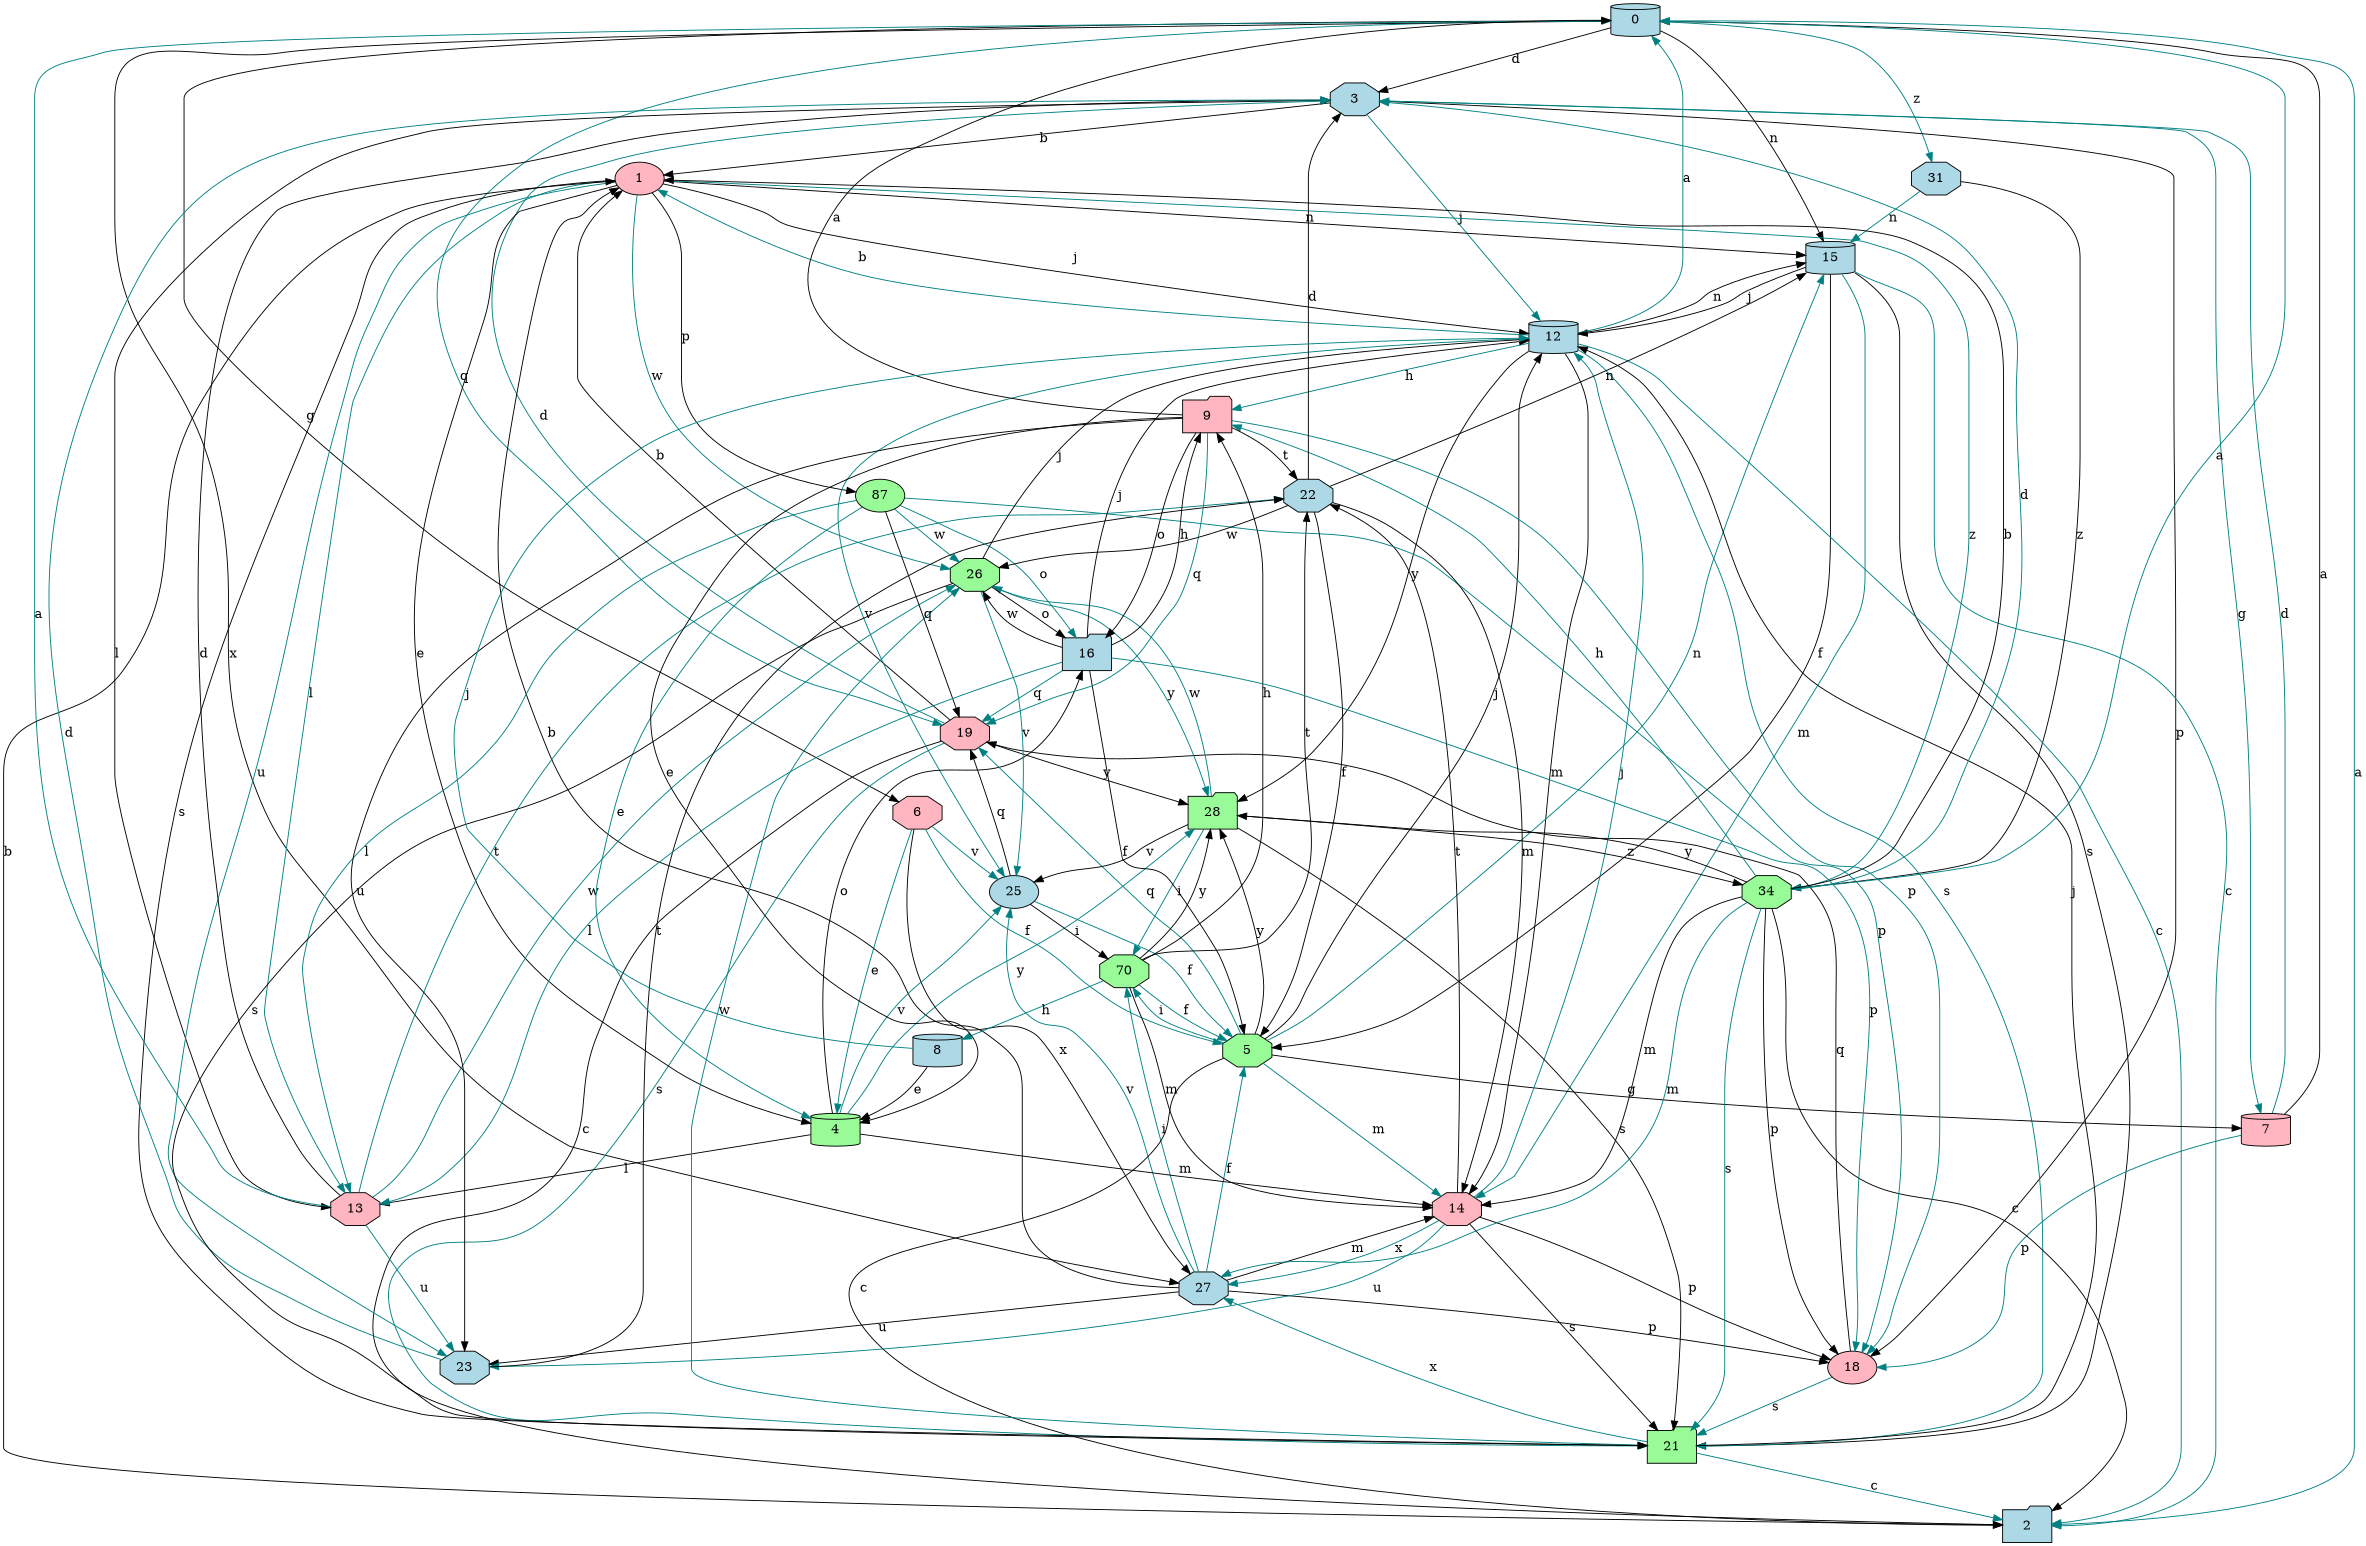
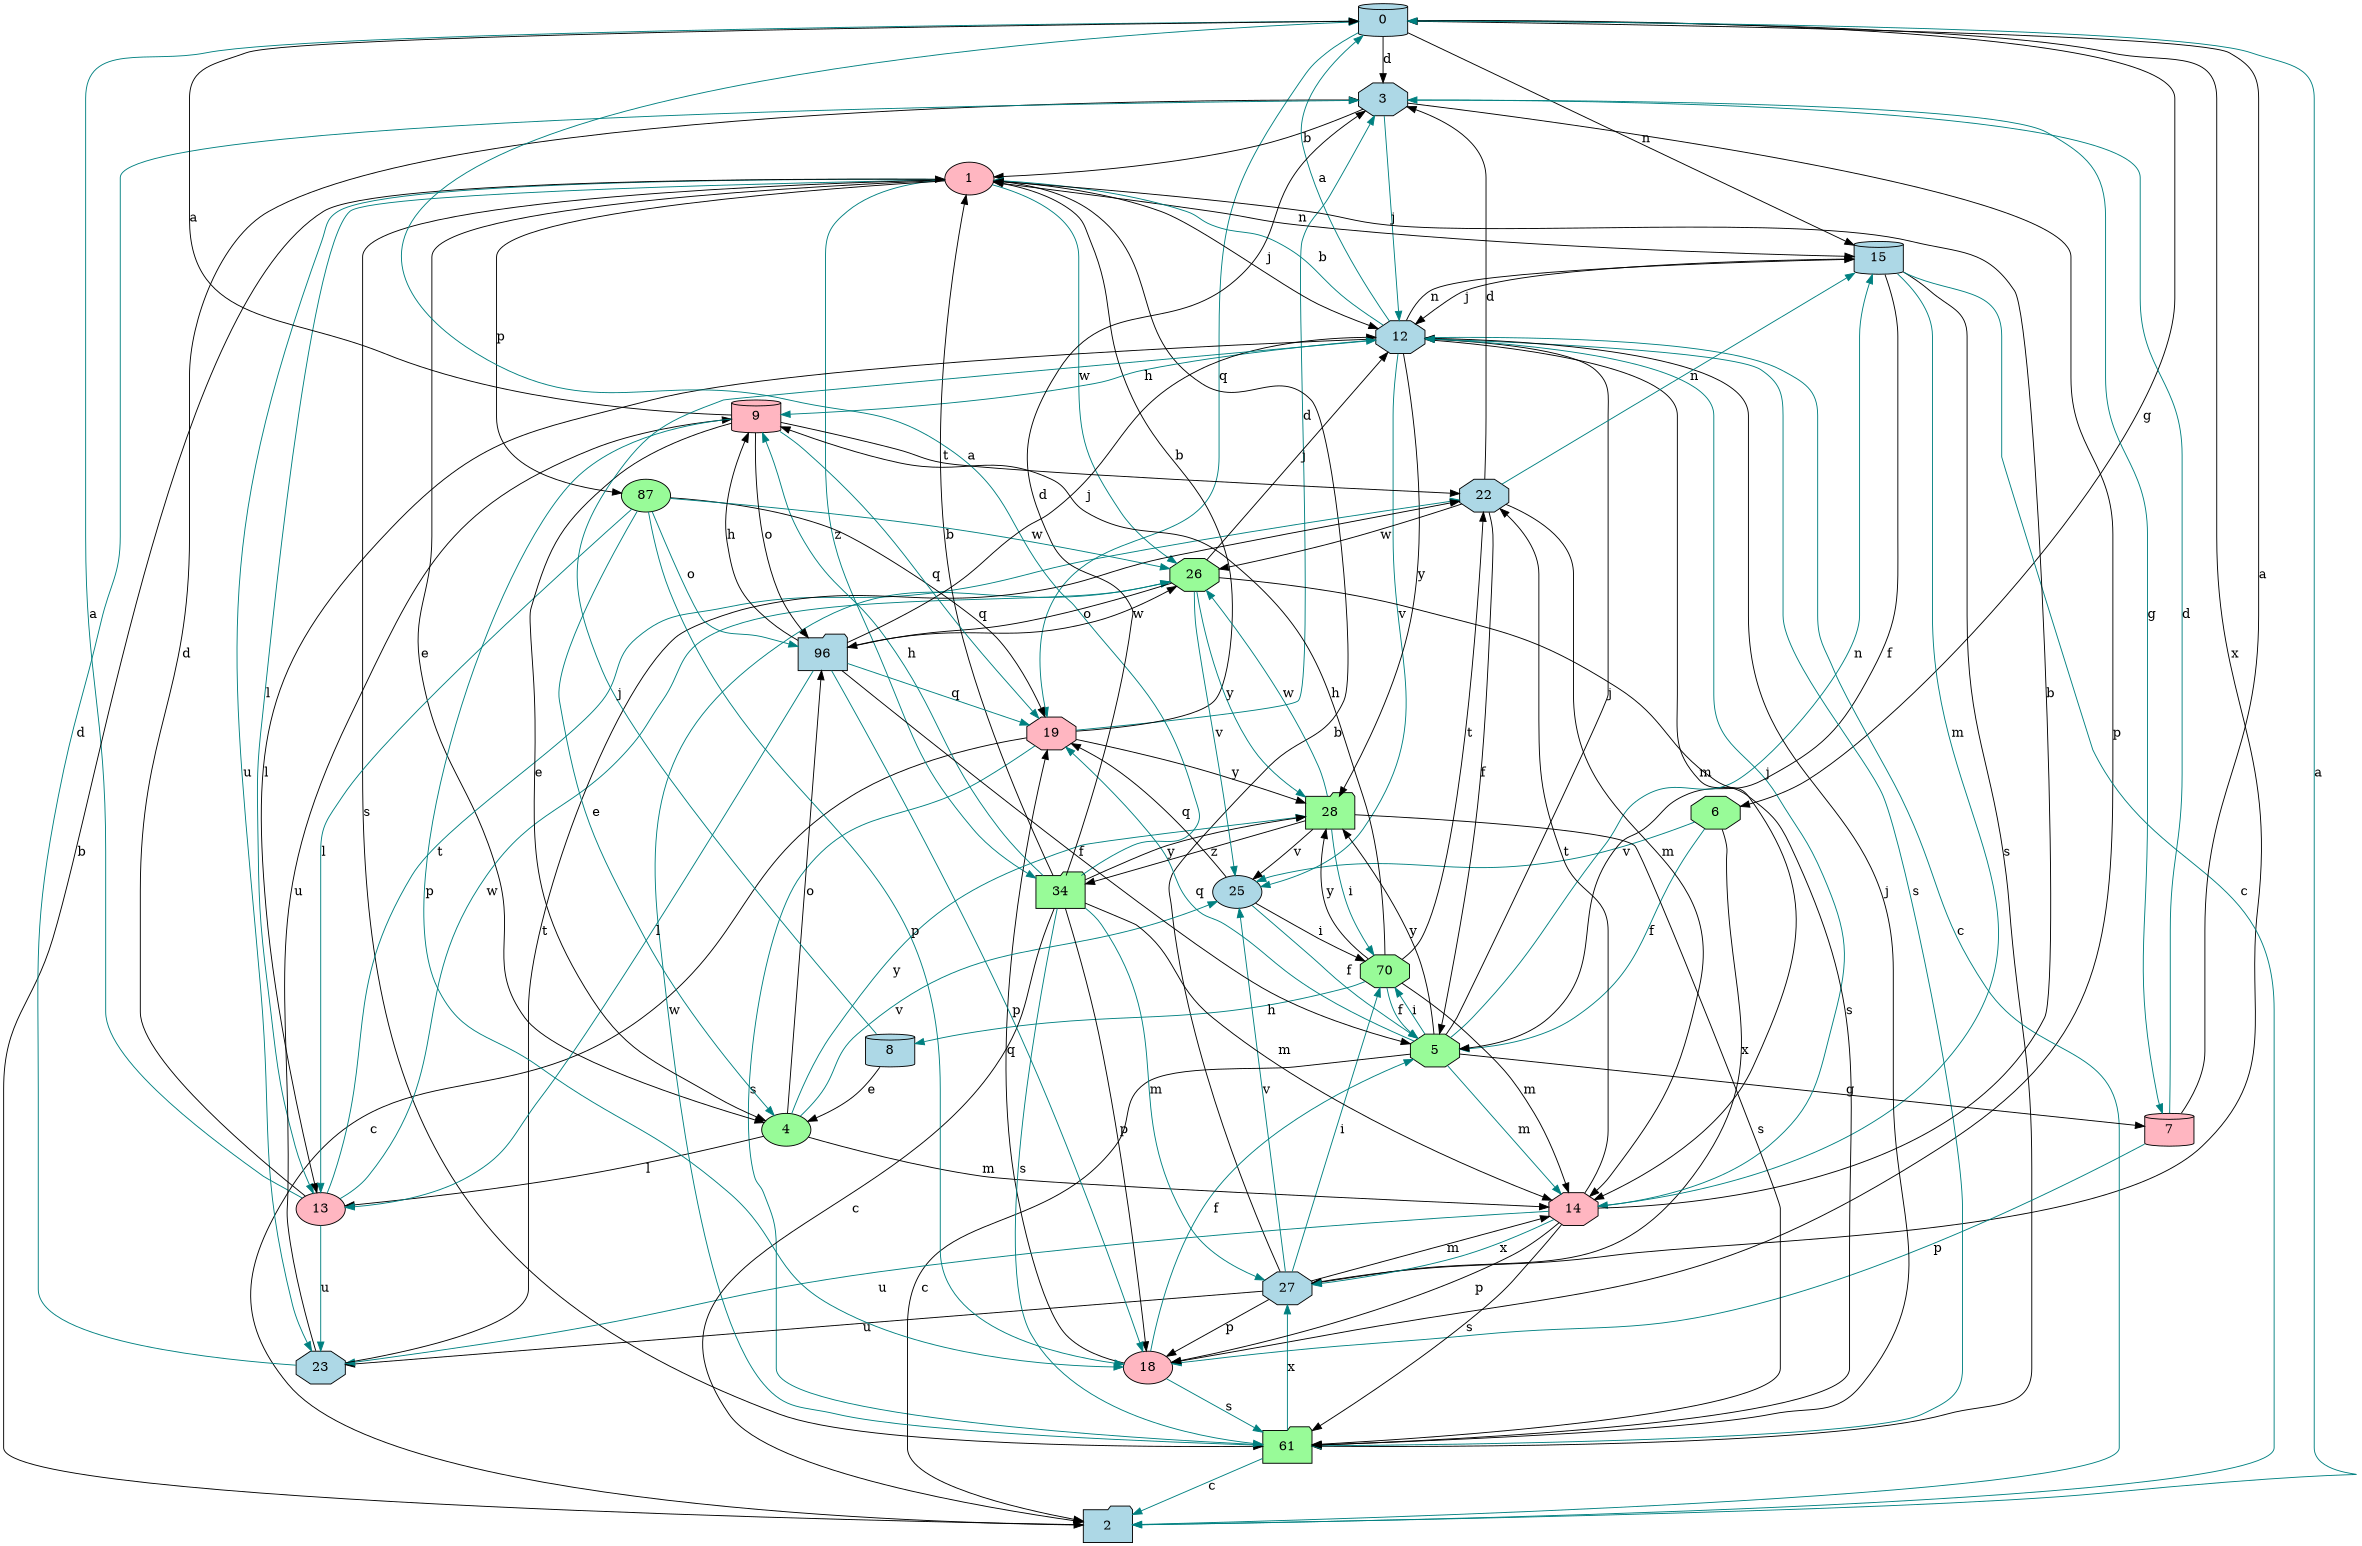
(1936, 179) -> none
(241, 219) -> (523, 436)
(2013, 320) -> (1029, 440)
(1553, 337) -> (1400, 337)
(1567, 388) -> (1666, 386)
none -> (2029, 392)
(1207, 416) -> (756, 416)
(1087, 654) -> (823, 654)
(447, 679) -> (322, 781)
(917, 813) -> (1716, 813)
(1767, 892) -> (1061, 892)
(869, 965) -> none
(835, 1130) -> (786, 1130)
(1225, 1169) -> (1227, 1177)
(355, 1209) -> (321, 1209)
(1672, 1447) -> (1287, 1447)
